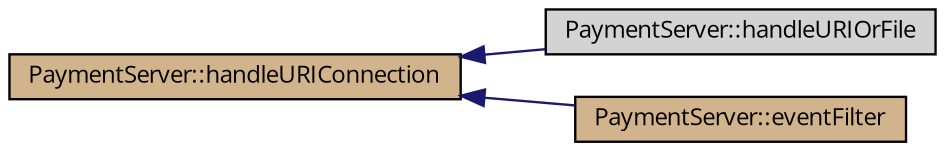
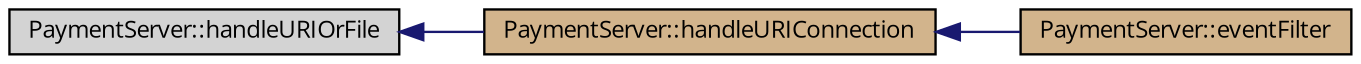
(515, 52) -> (454, 32)
